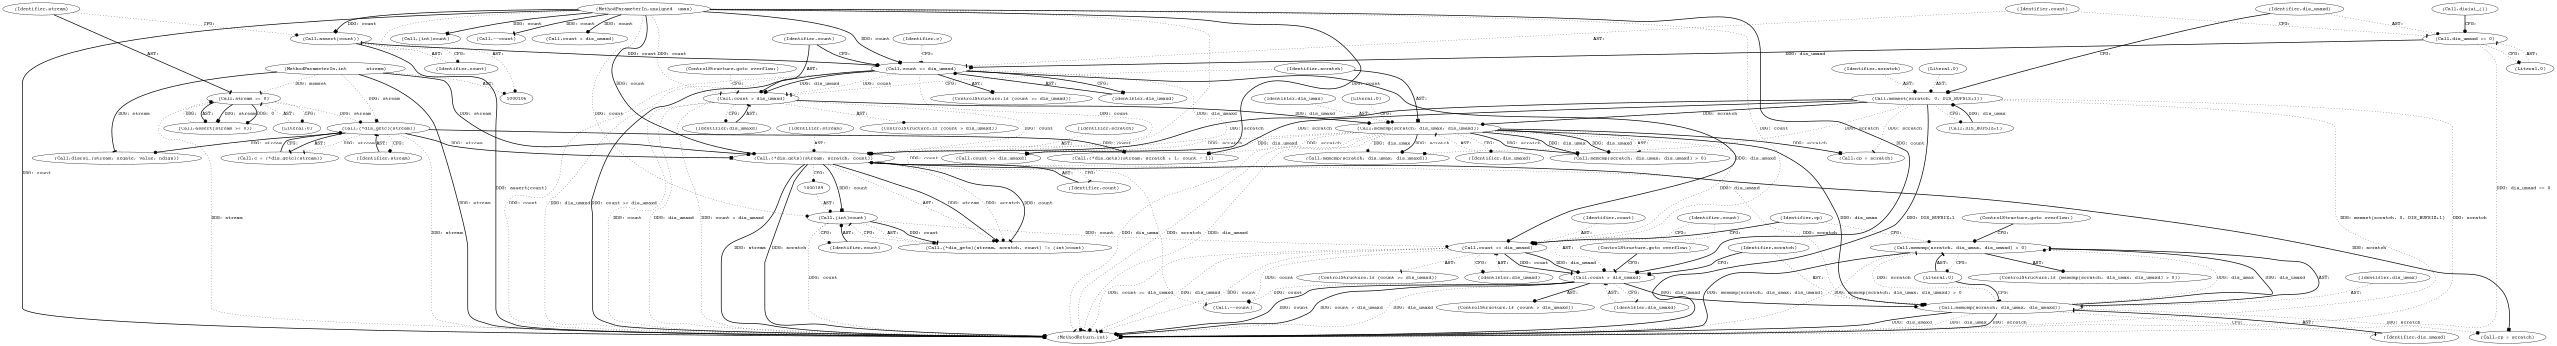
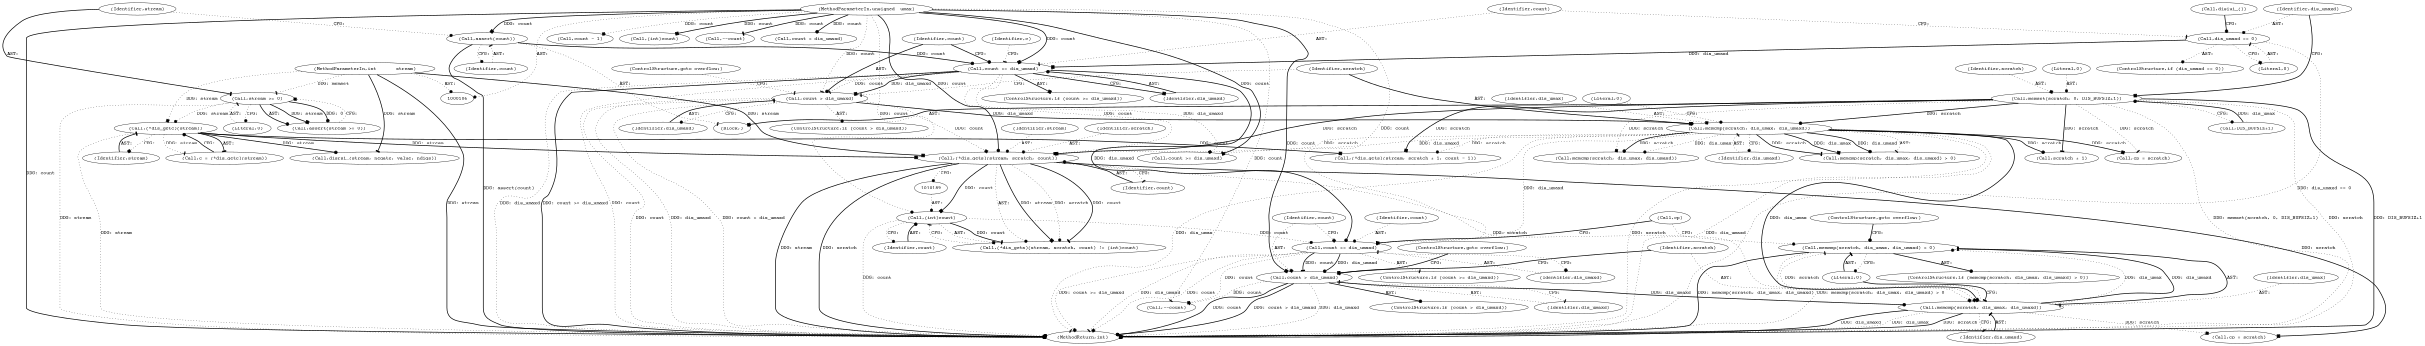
none -> (580, 39)
none -> (2170, 69)
(193, 113) -> (353, 113)
none -> (732, 128)
none -> (2062, 158)
(814, 188) -> (931, 188)
(1801, 218) -> (1670, 218)
